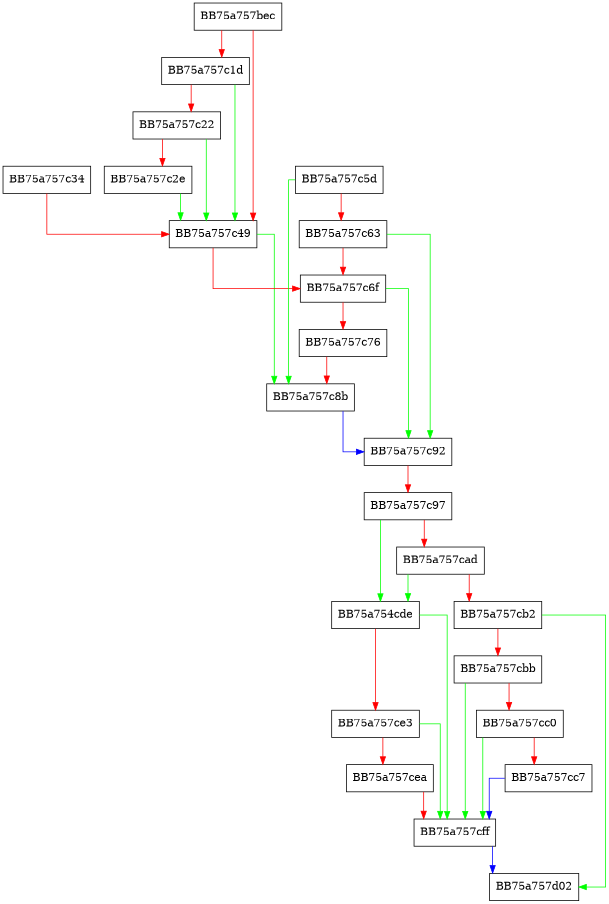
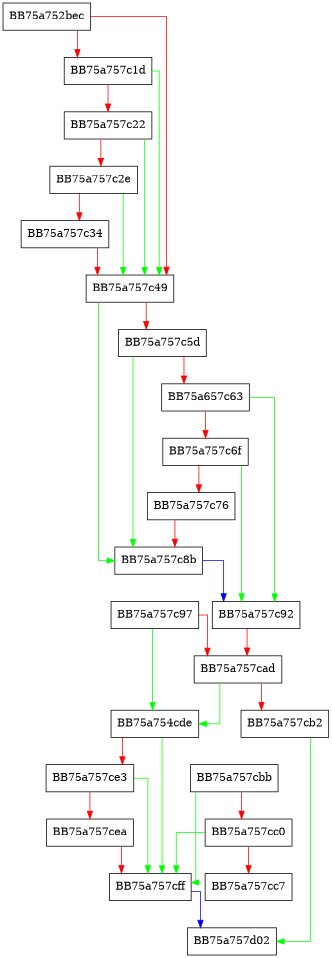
(238, 17) -> (47, 17)
none -> (79, 203)
(343, 234) -> (206, 397)
(232, 289) -> (146, 312)
(408, 475) -> (247, 638)
(498, 638) -> none
(489, 787) -> none
